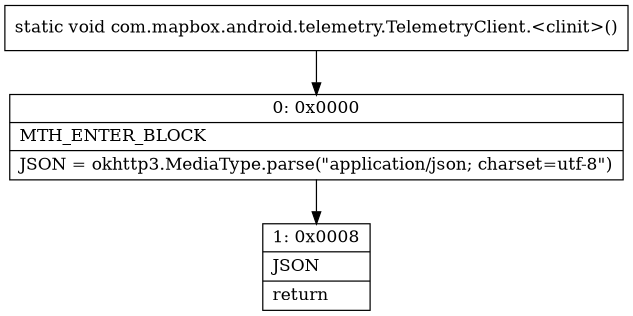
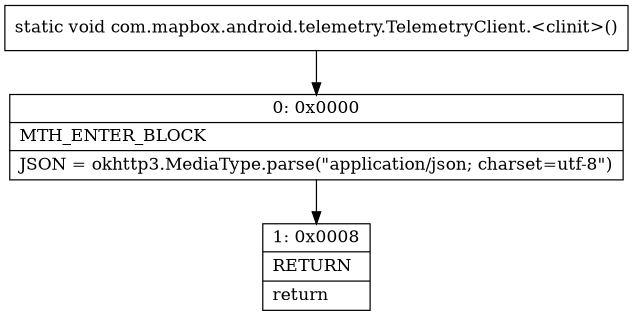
(296, 266) -> (312, 266)
